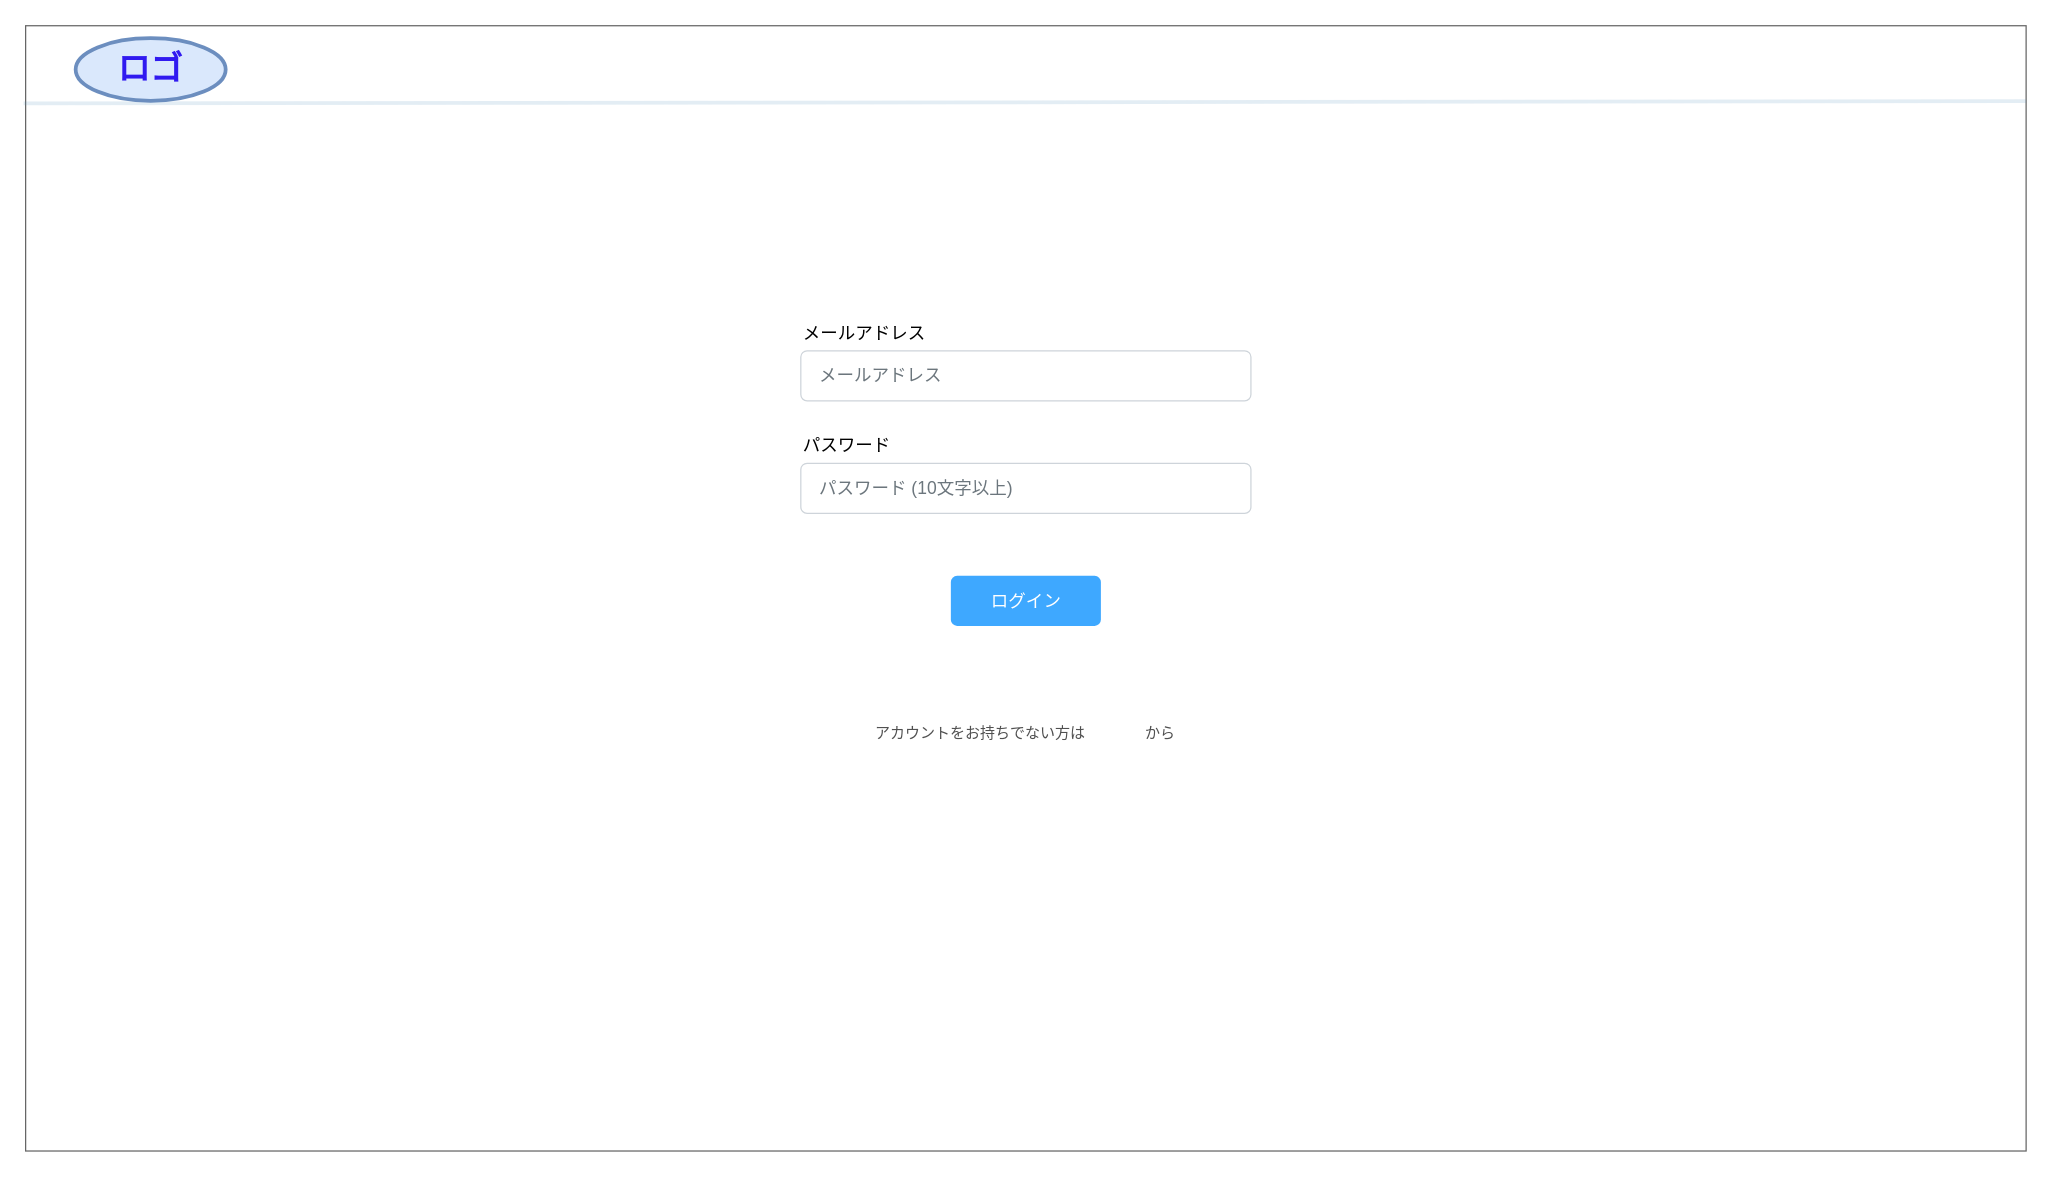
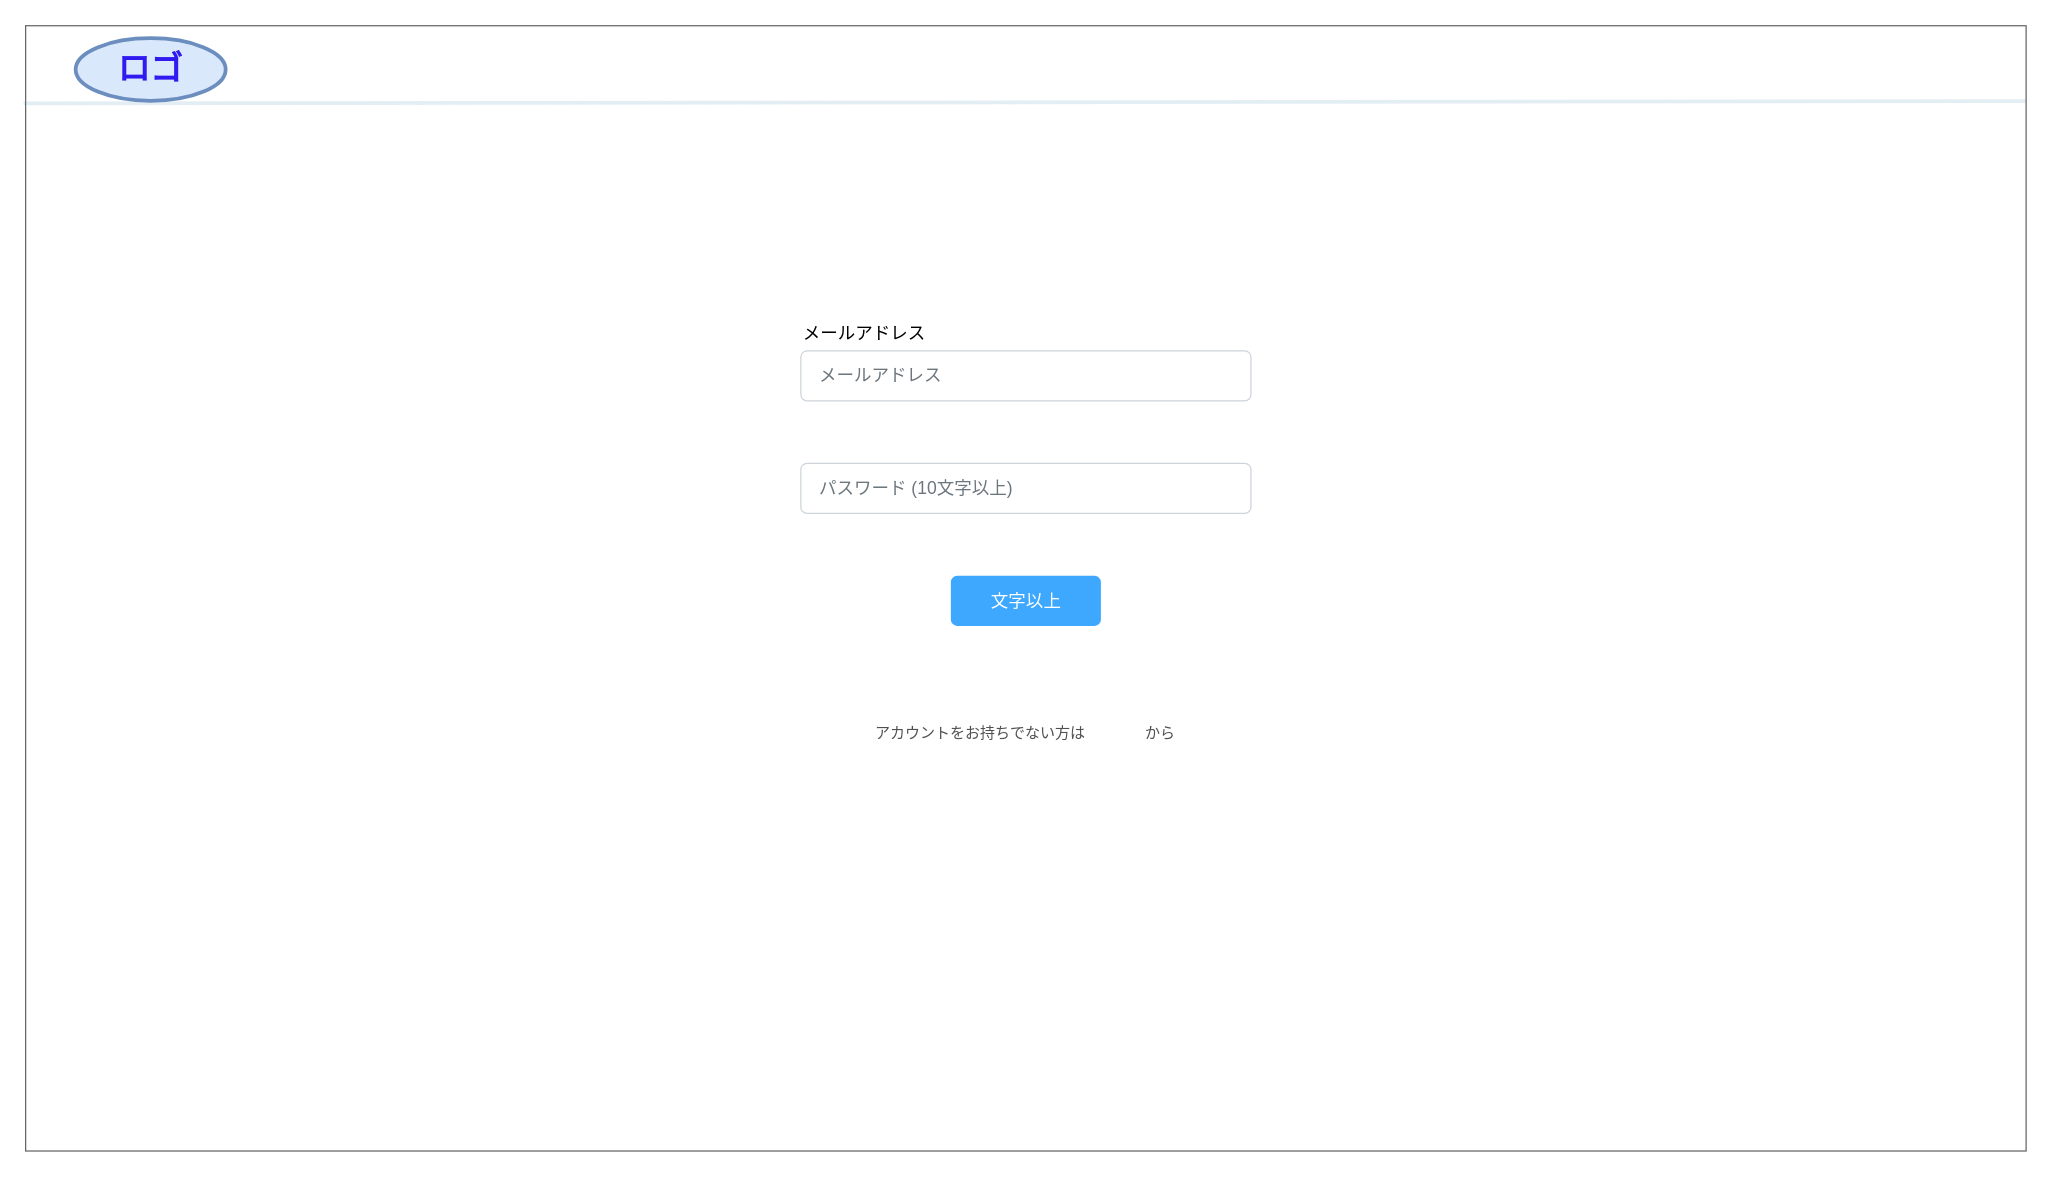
(1026, 444) -> none
(1026, 601) -> (1026, 601)
